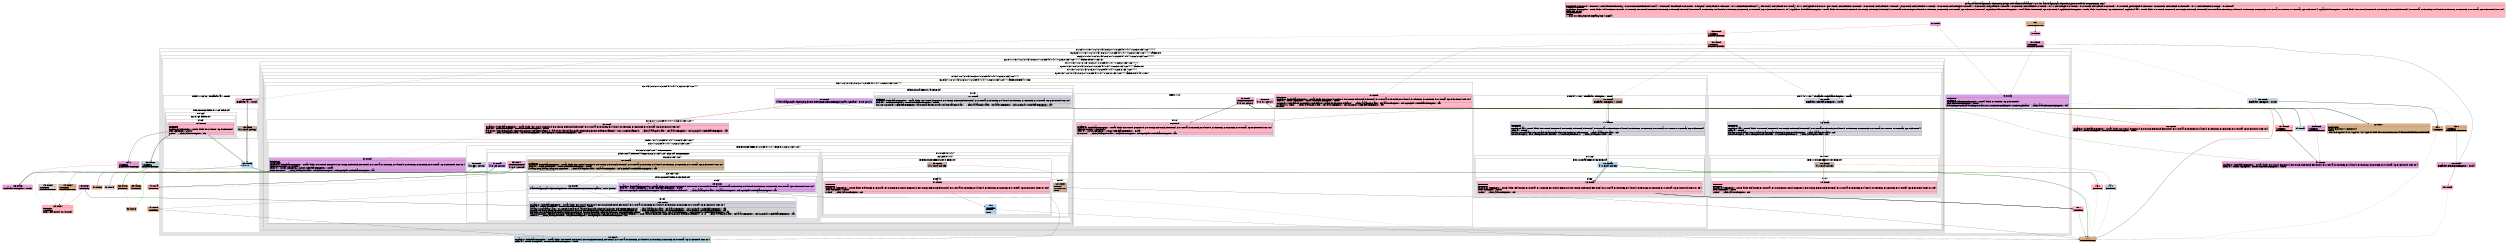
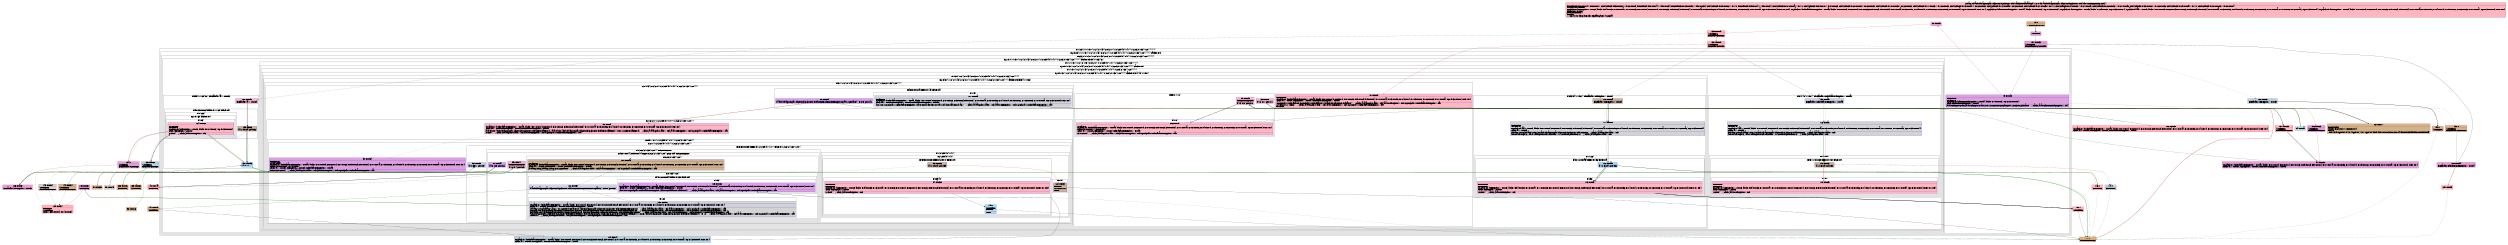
(2035, 46) -> (2036, 46)
